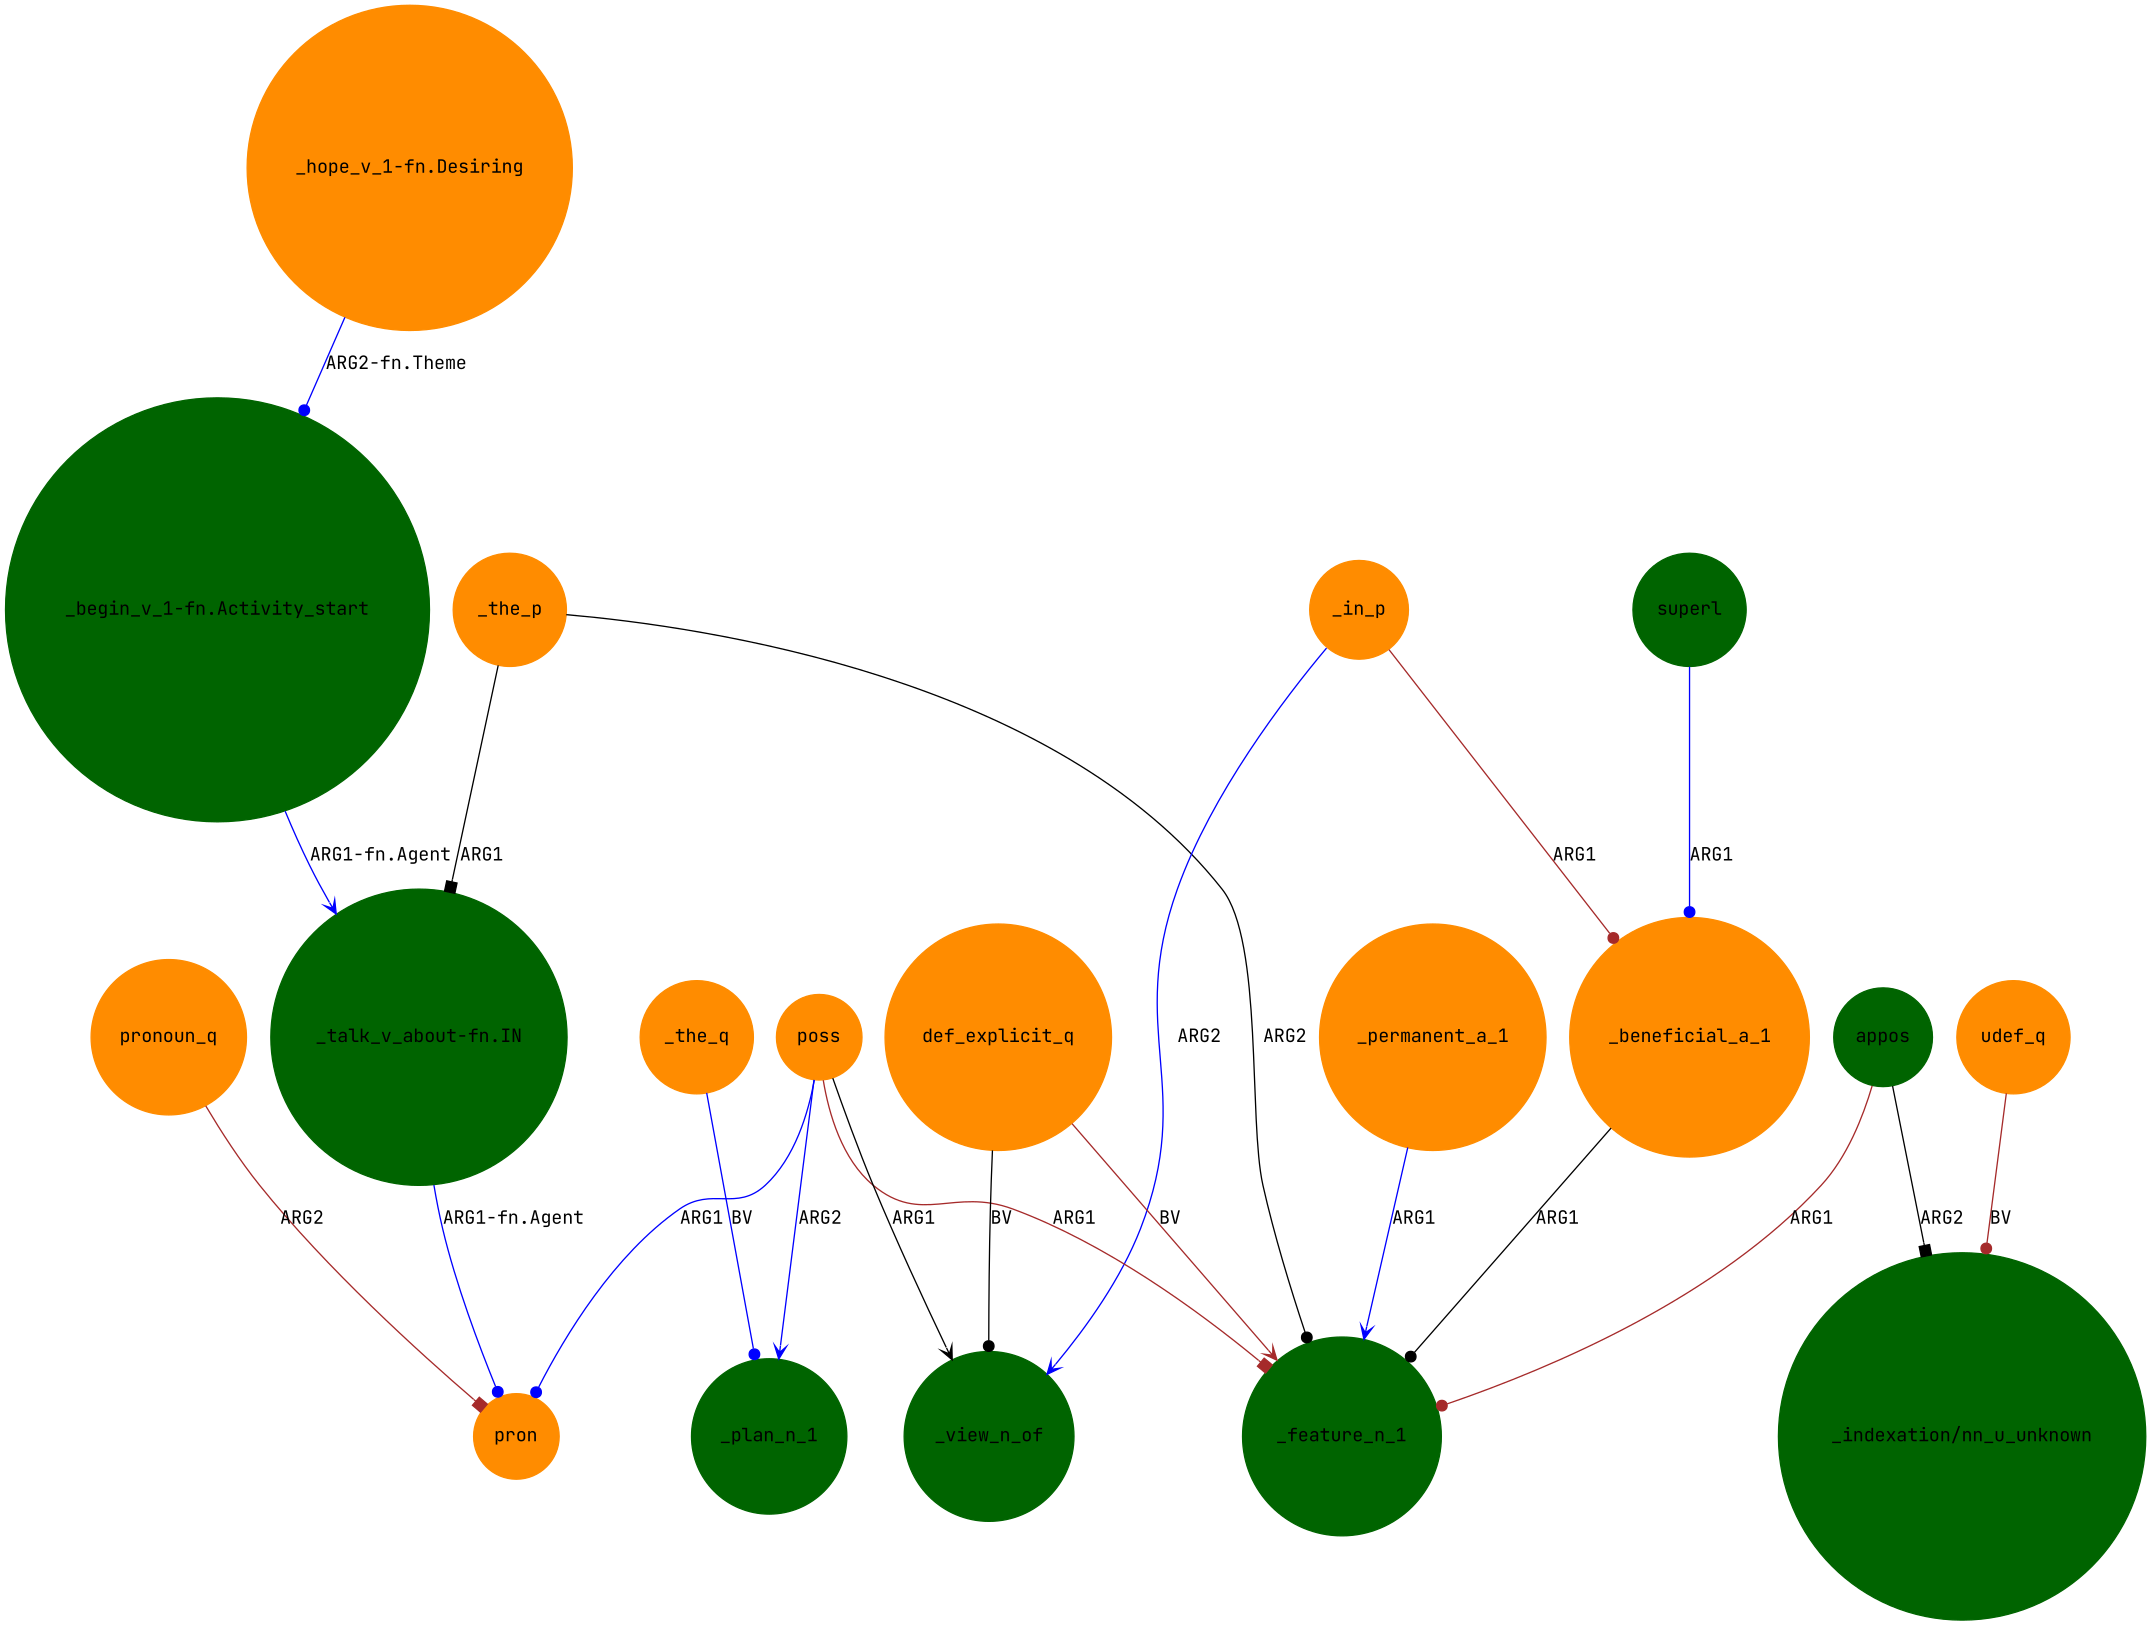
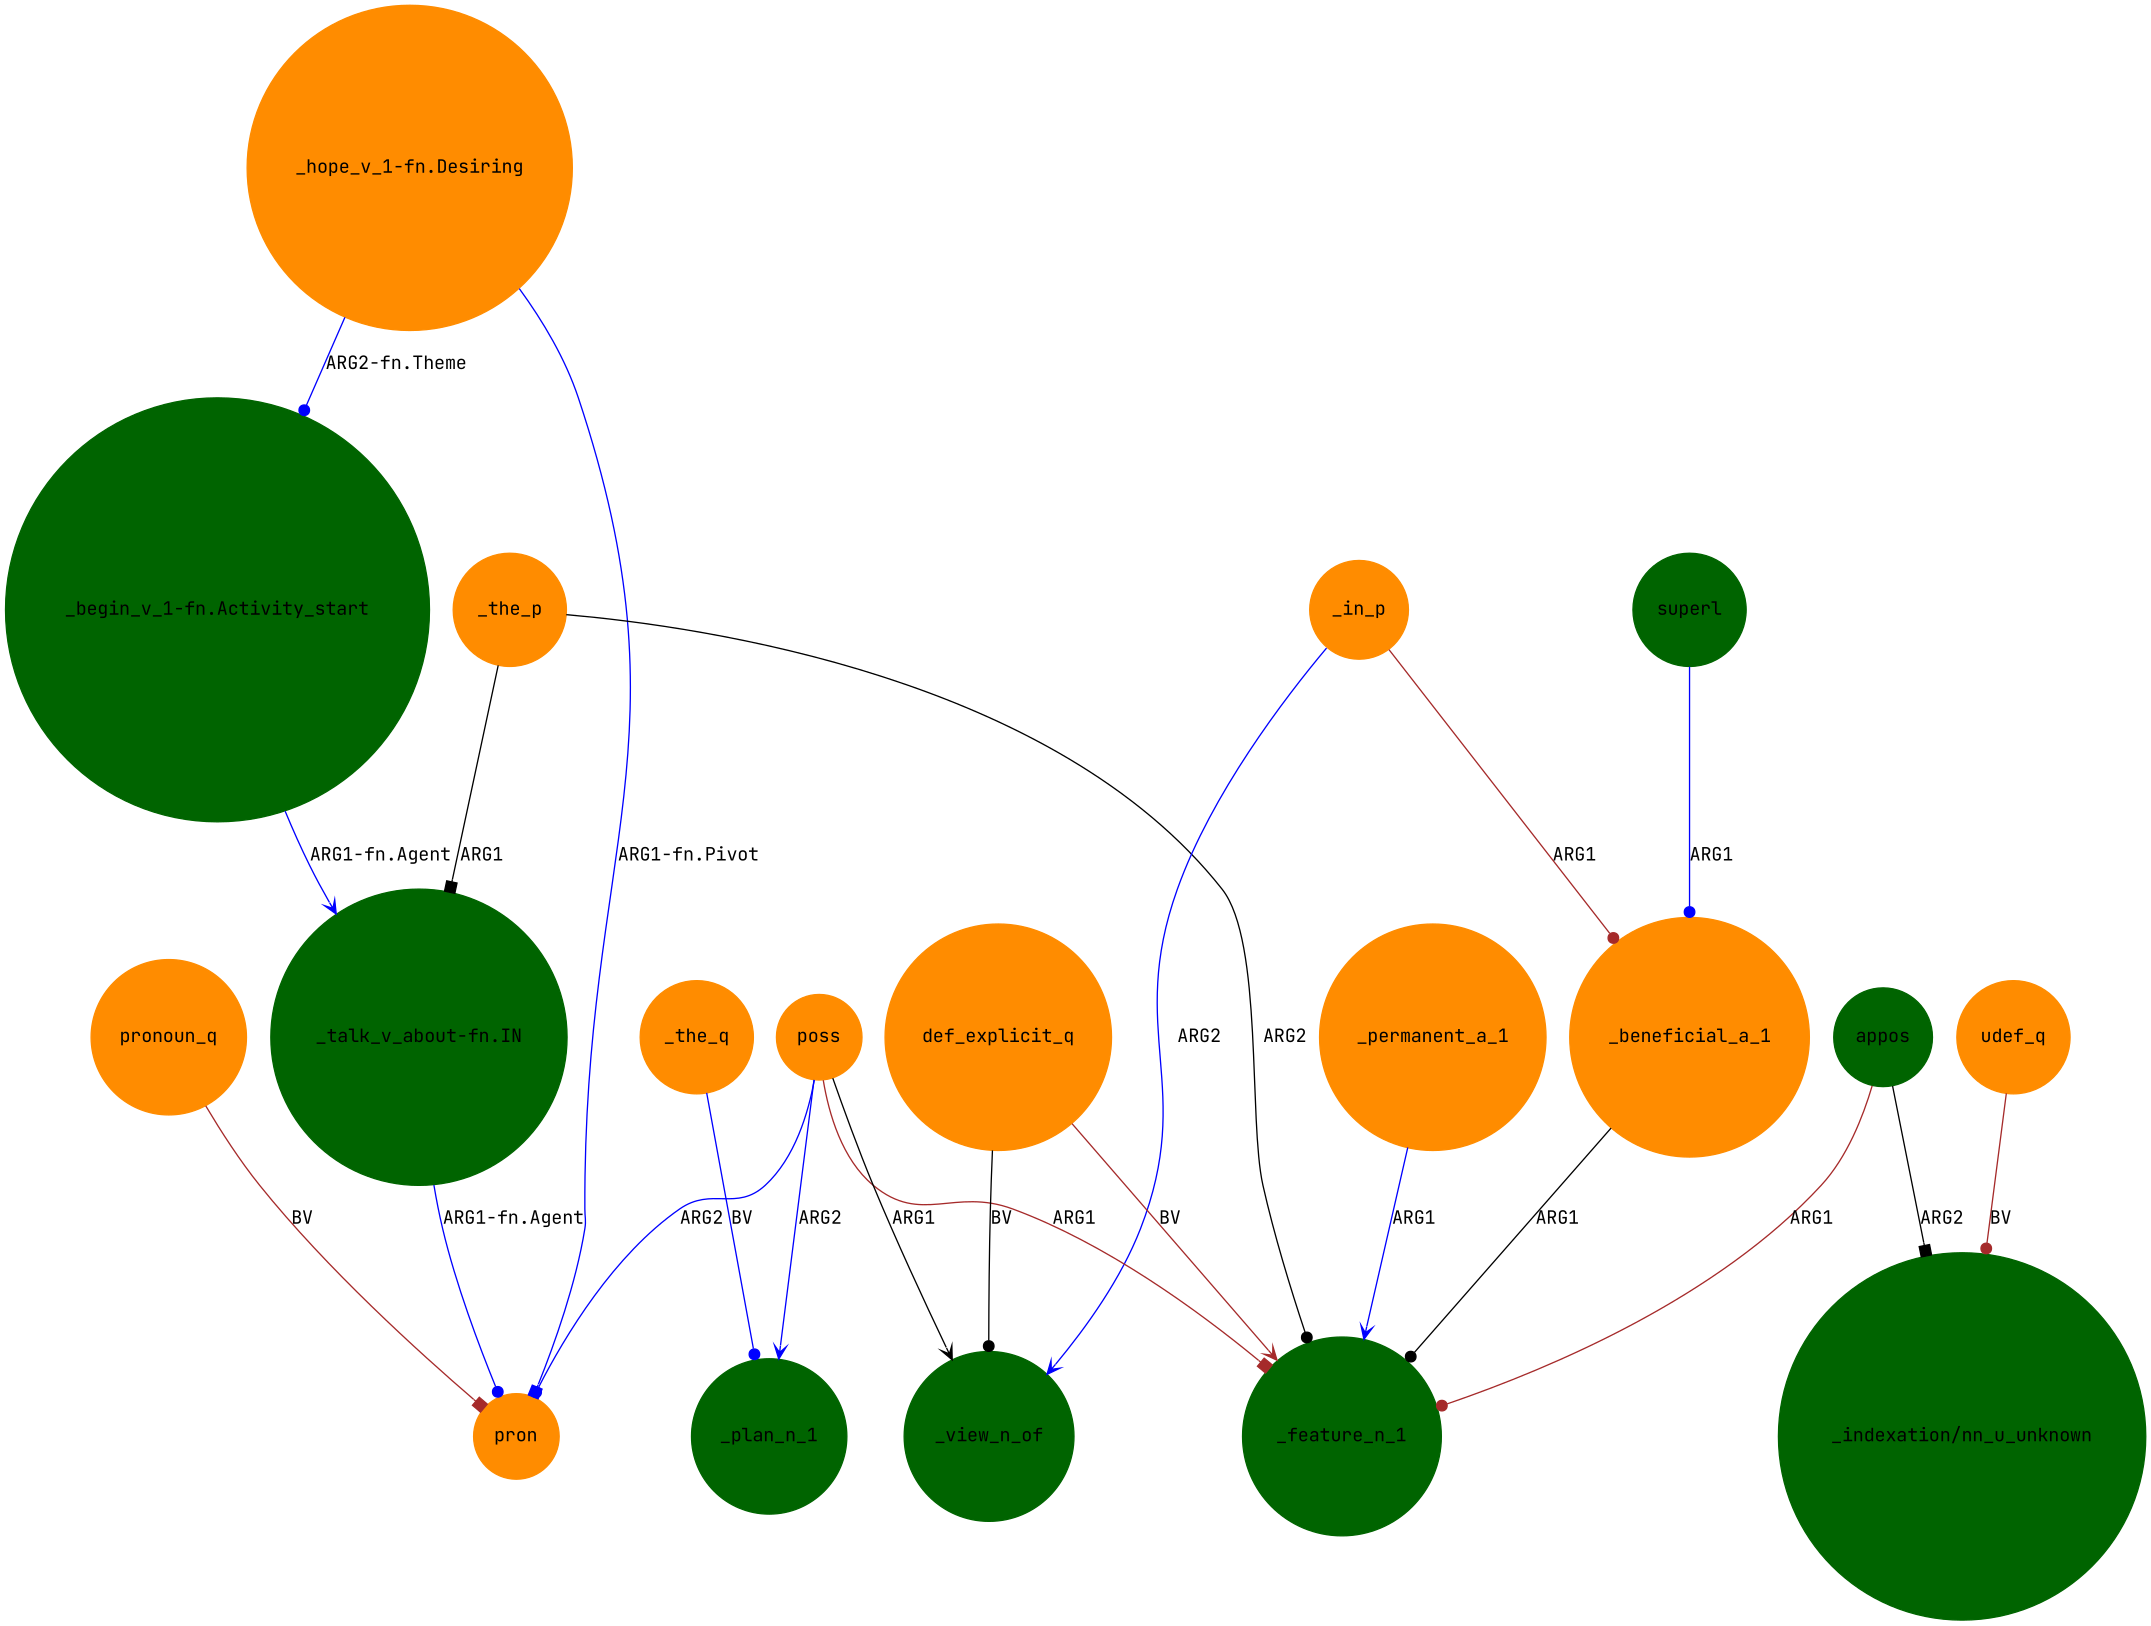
none -> (619, 830)
(302, 1219) -> (302, 1219)
(702, 1219) -> (702, 1219)
